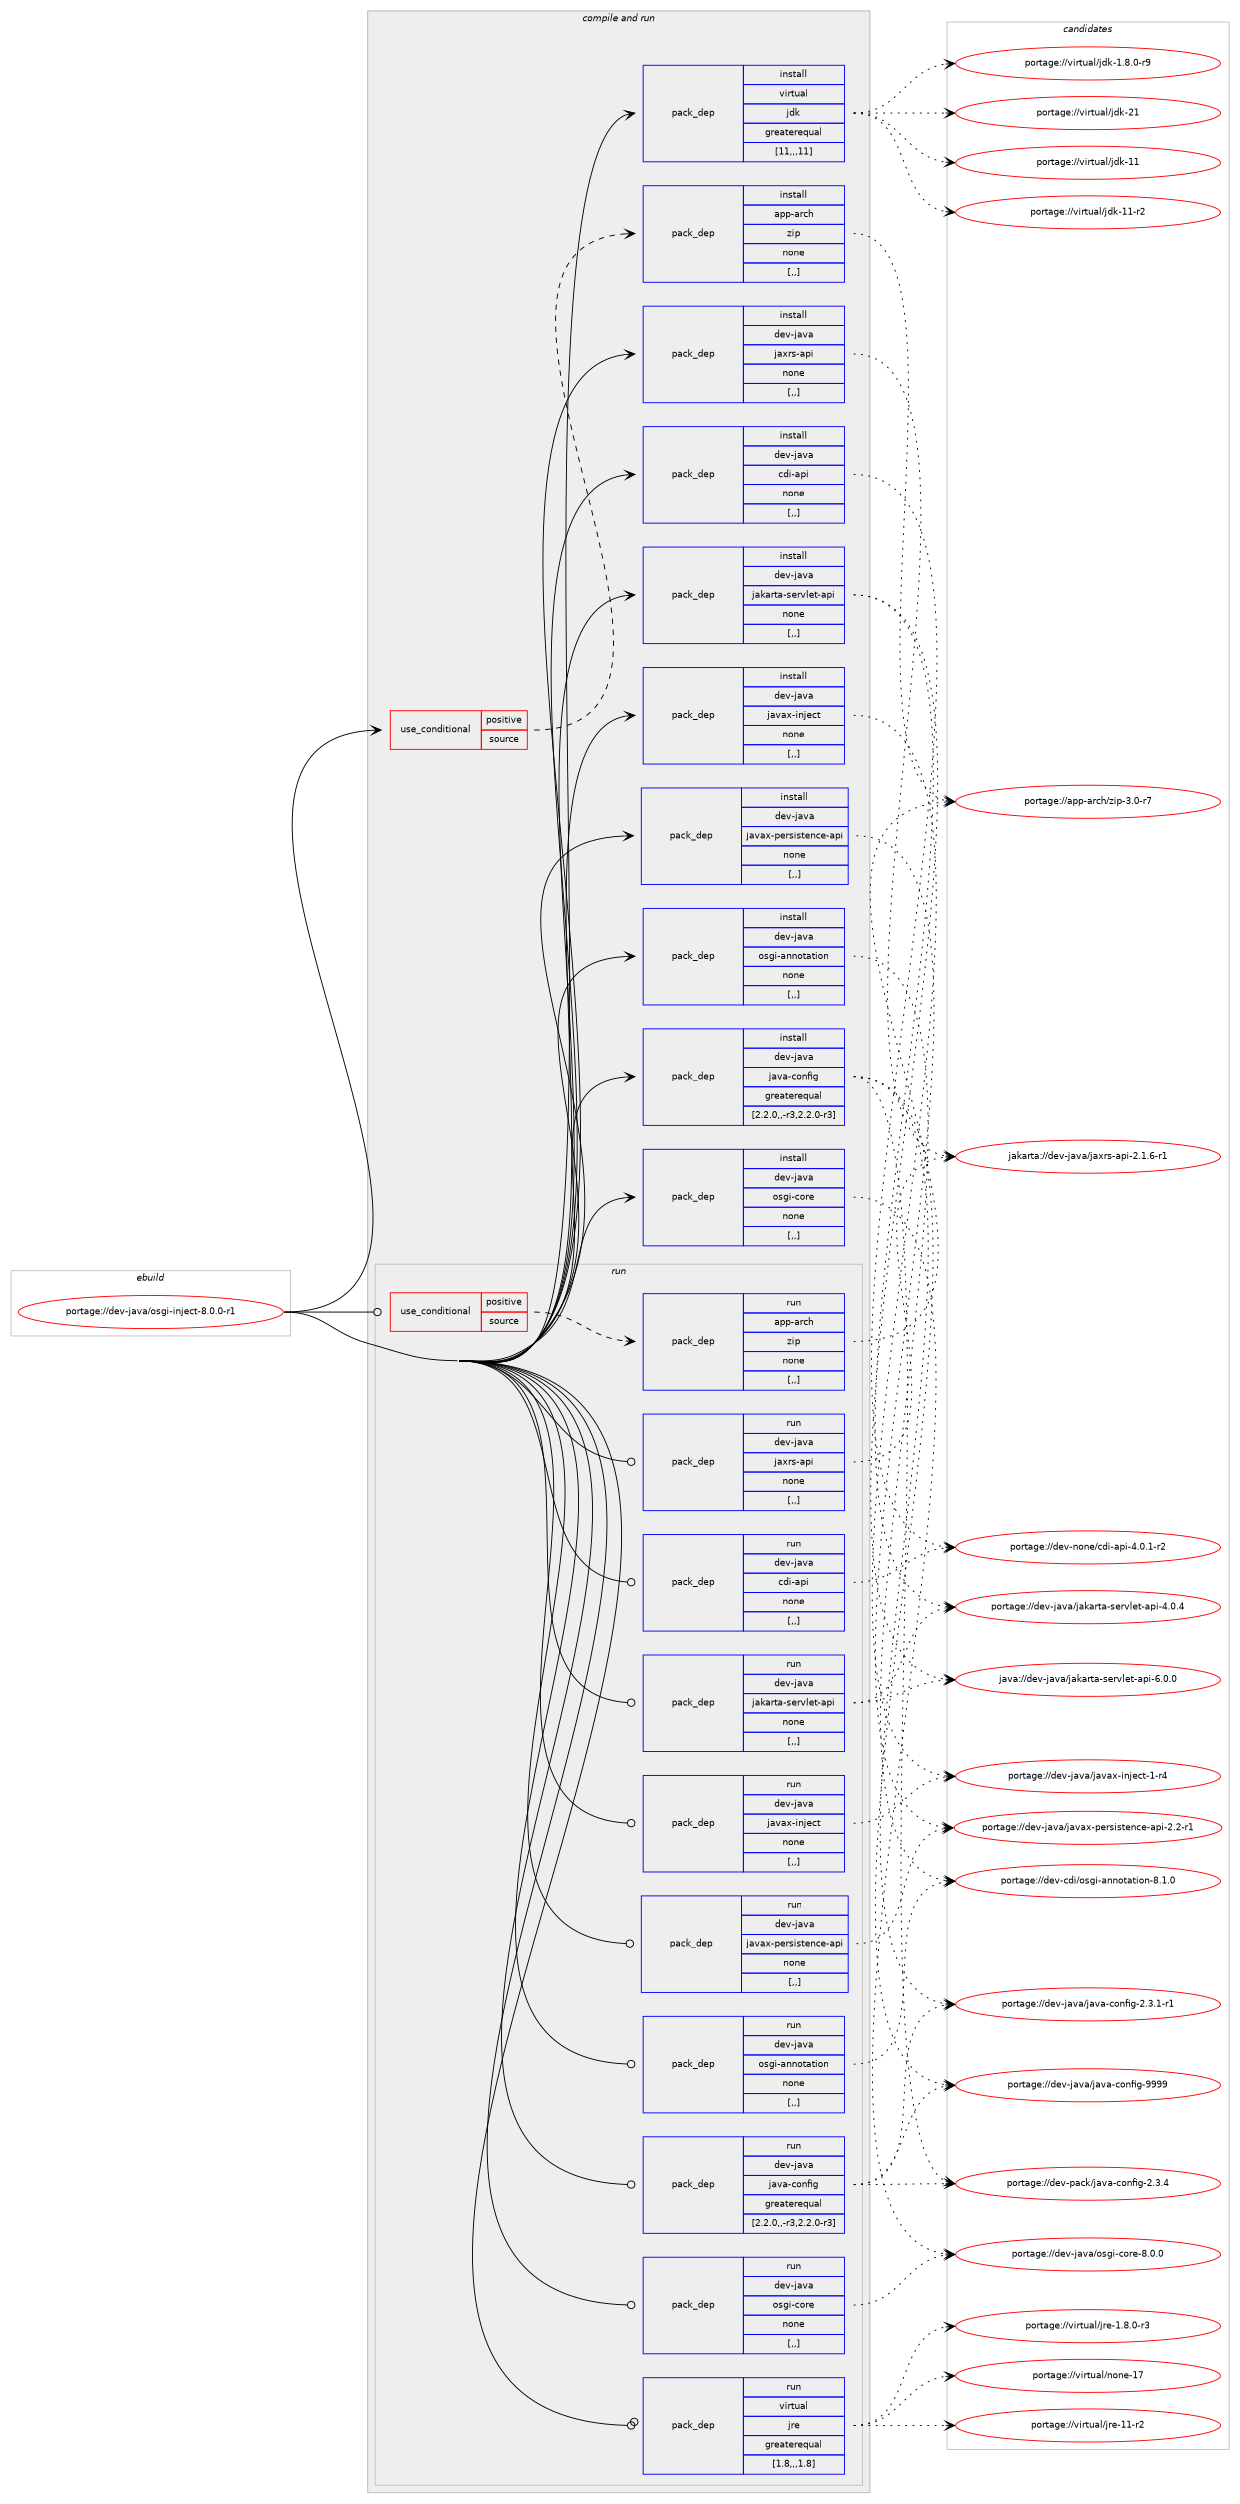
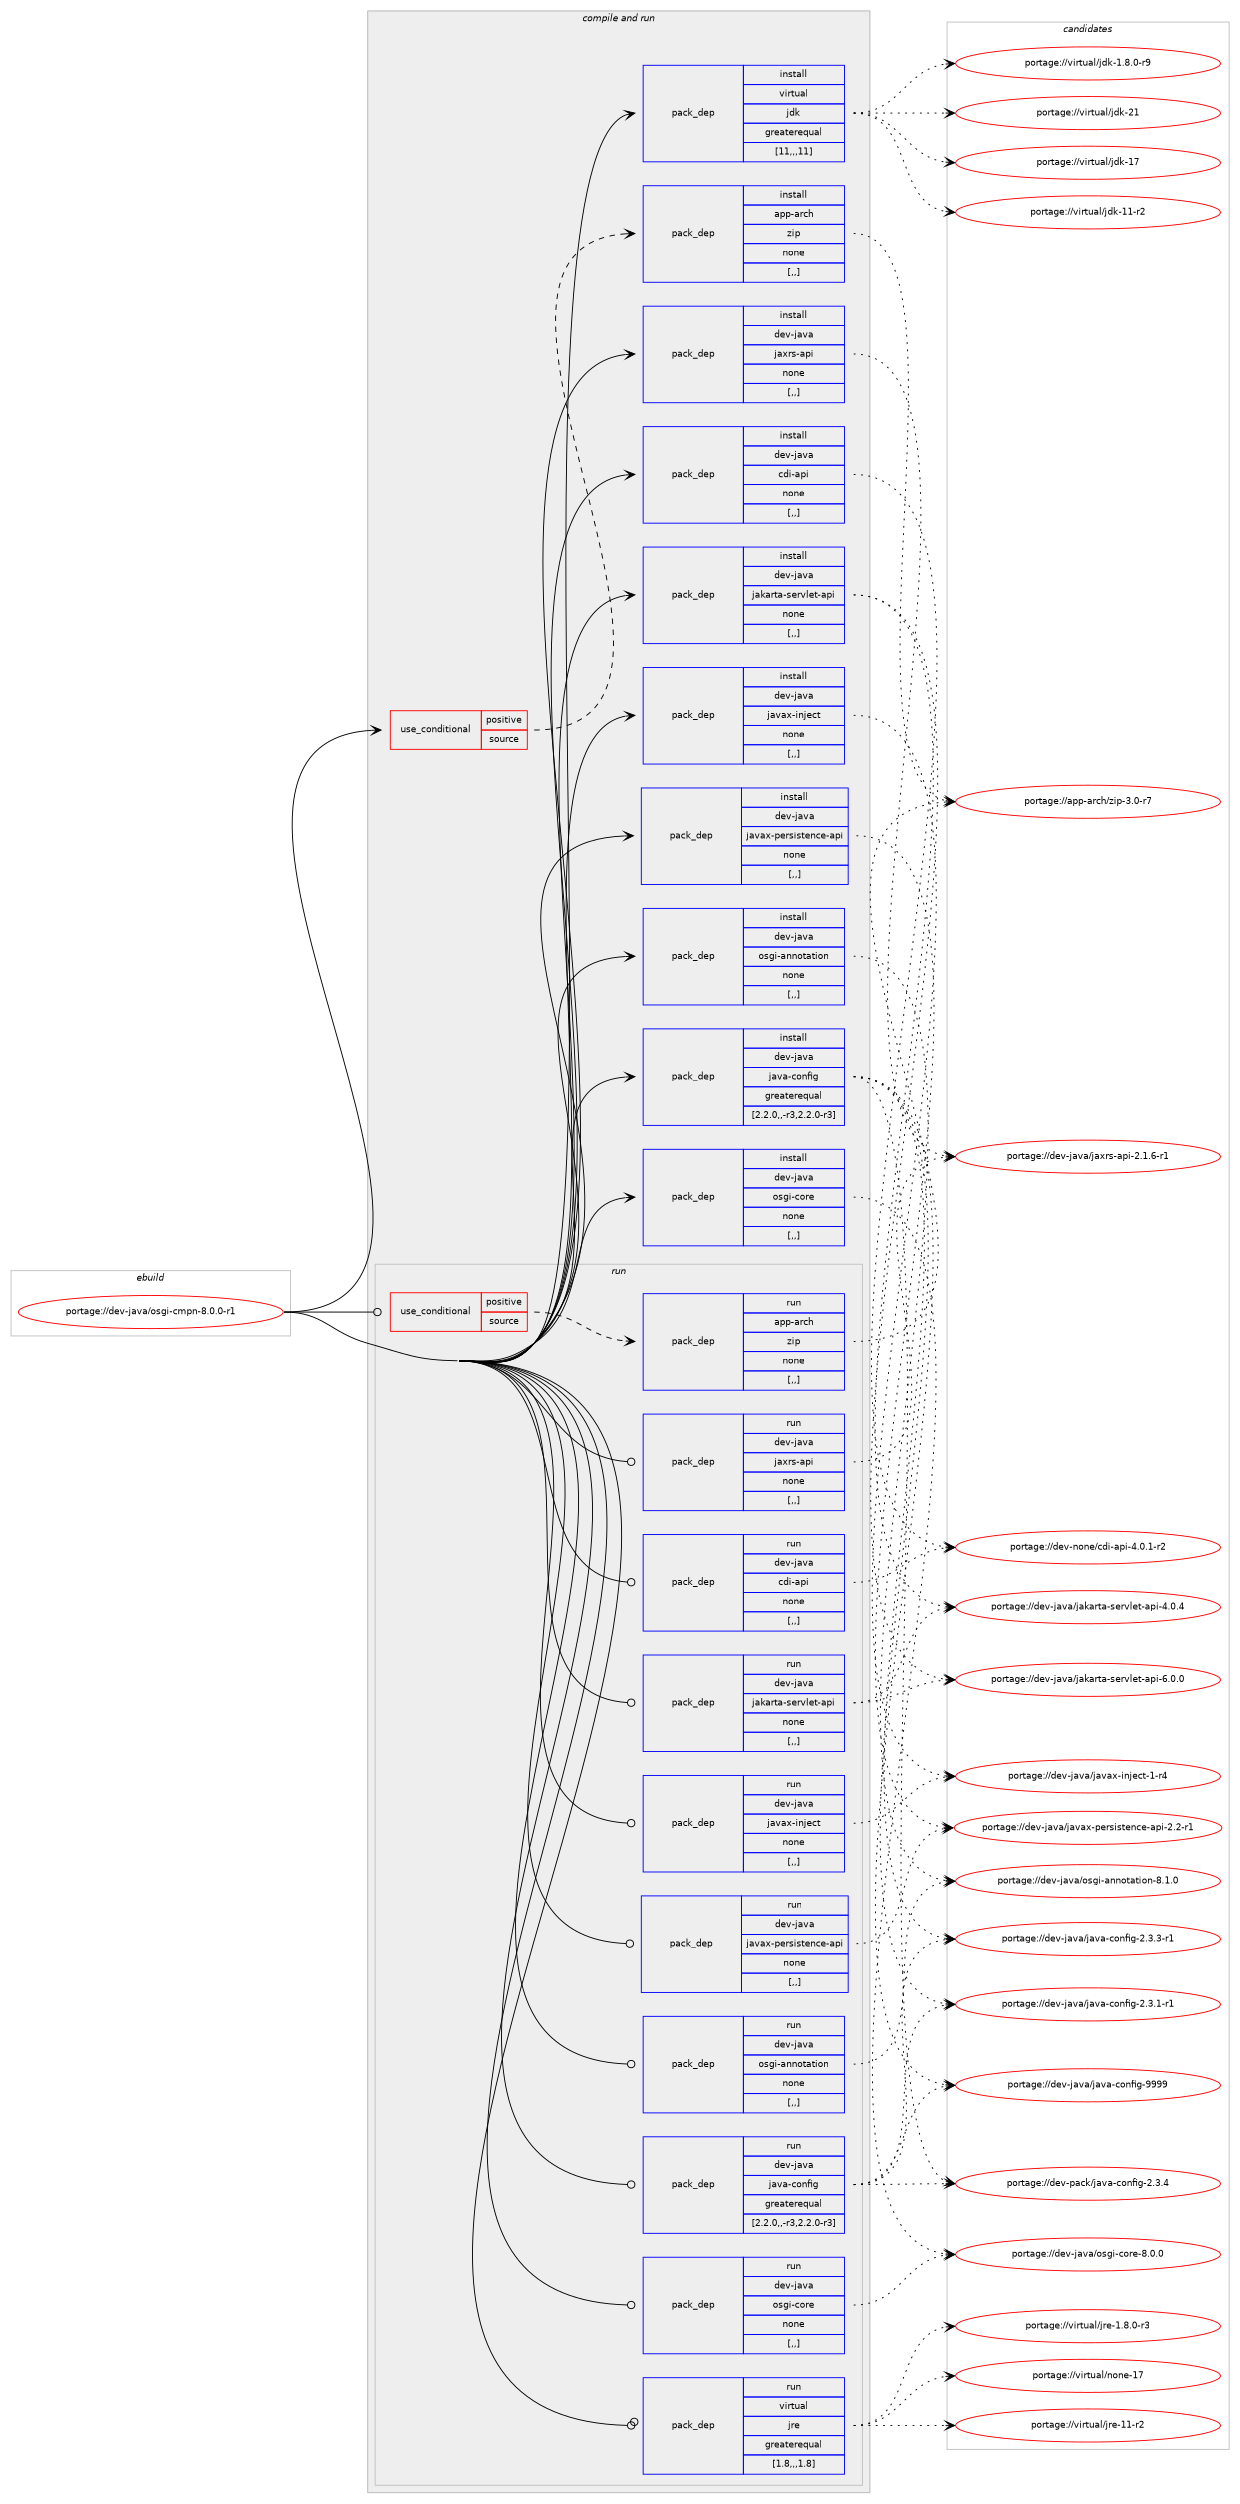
(1088, 163) -> (1088, 163)
(1088, 1157) -> (1088, 1157)
(151, 1312) -> (151, 1312)
(1088, 1680) -> (1088, 1680)
(1088, 1881) -> (1088, 1881)
none -> (1088, 1939)
